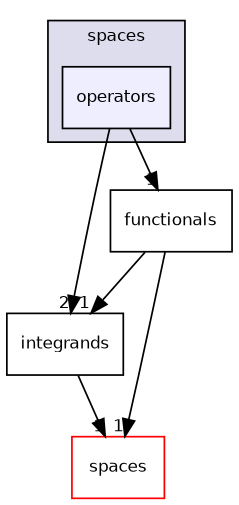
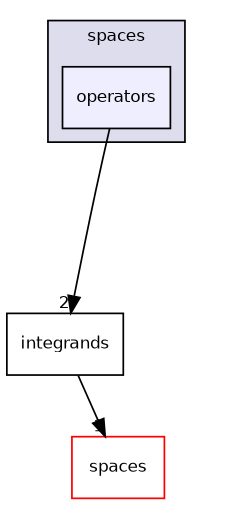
(171, 221) -> none
